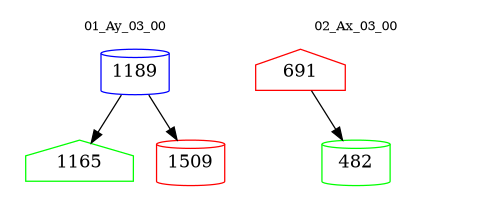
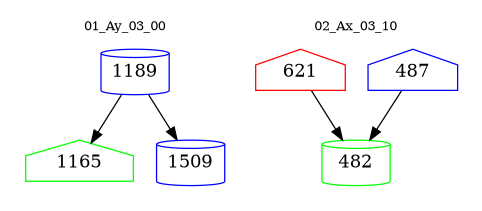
(356, 27) -> (356, 27)
(300, 72) -> (300, 72)
none -> (413, 72)
(191, 163) -> (191, 163)
